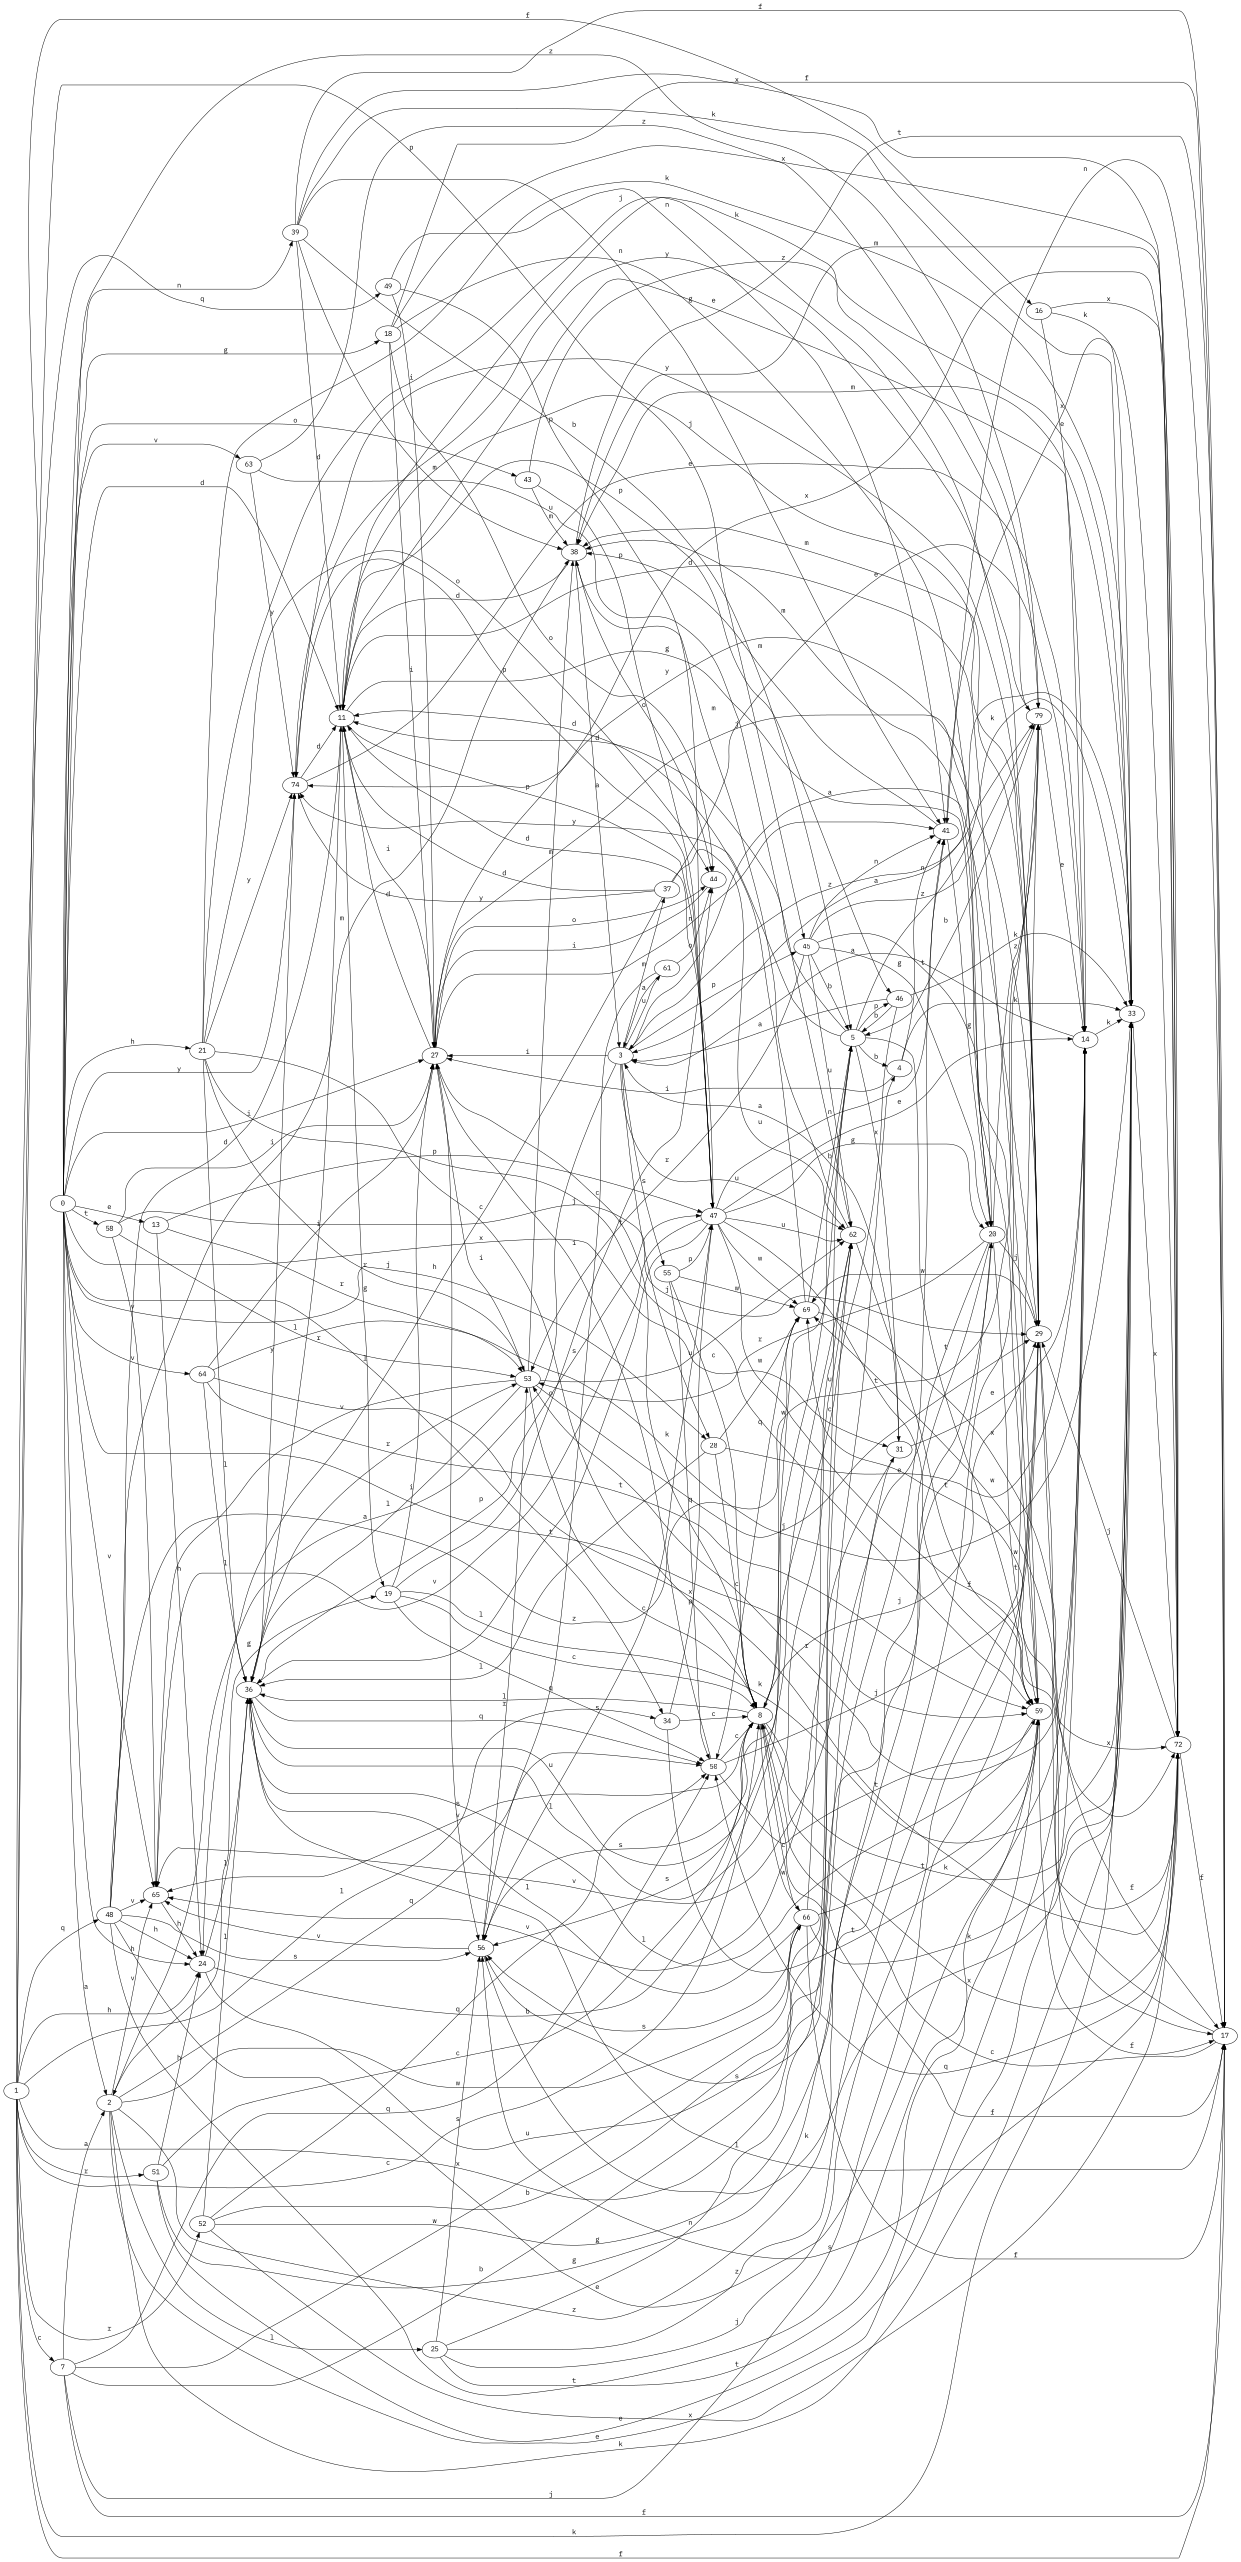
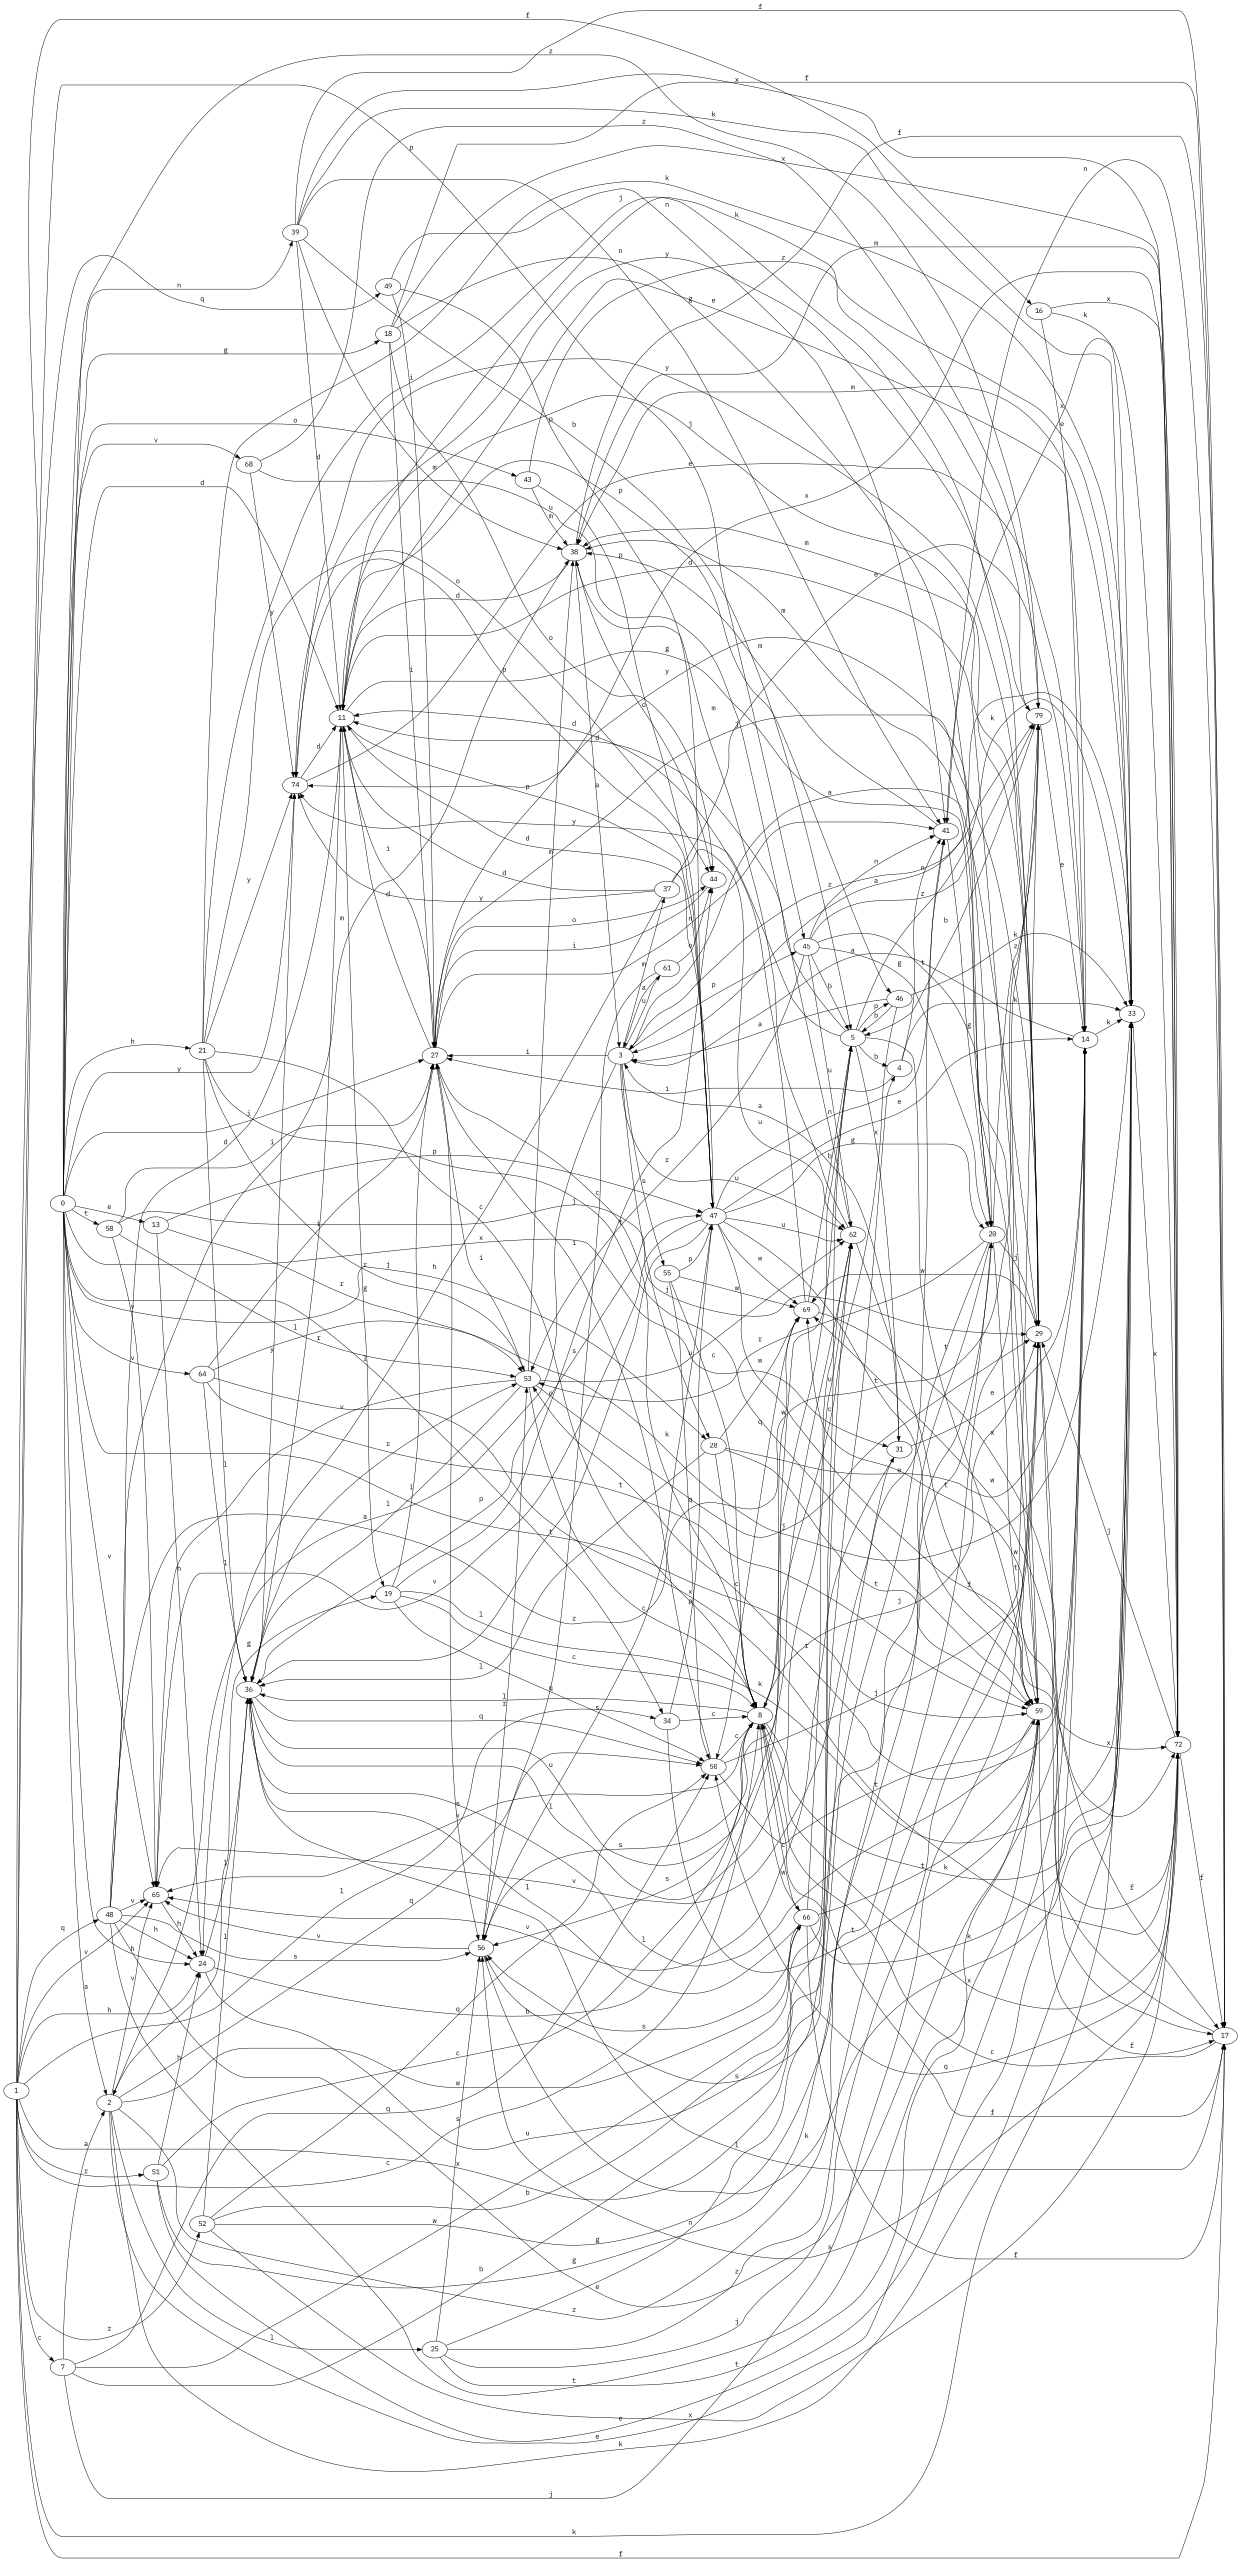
(899, 133) -> (899, 133)
(249, 465) -> (249, 465)
none -> (873, 1587)
none -> (59, 1979)
(805, 2516) -> none
